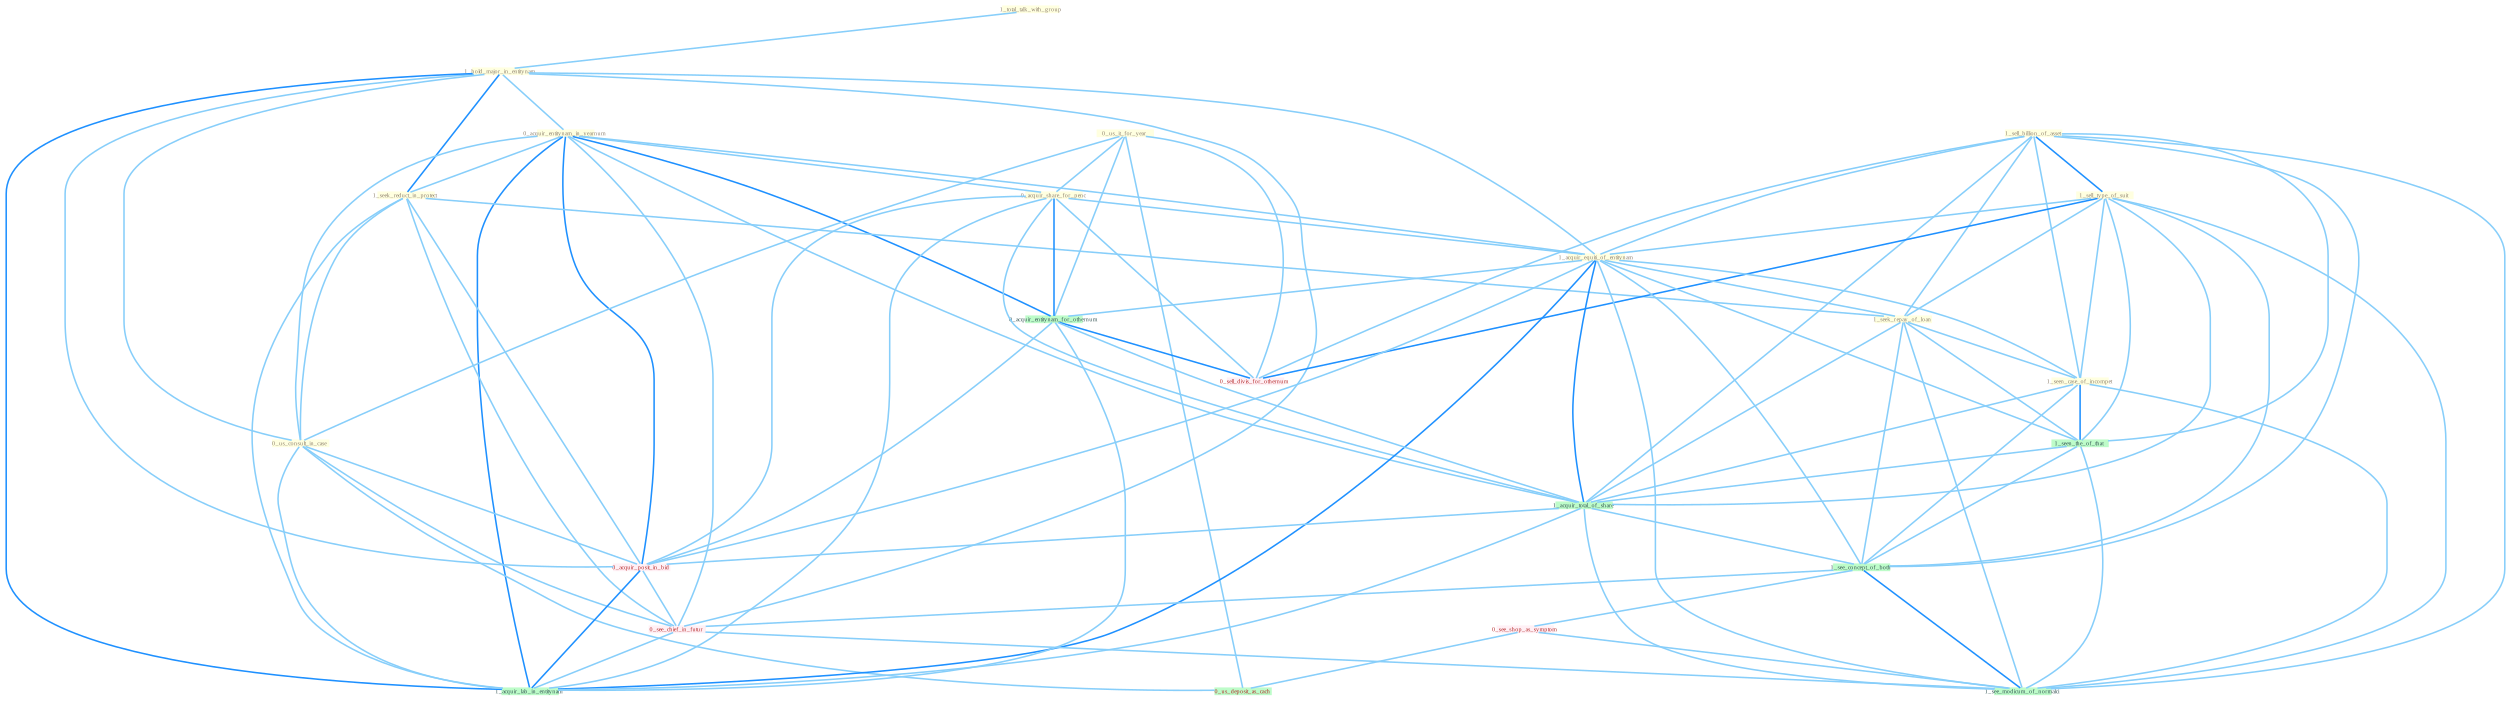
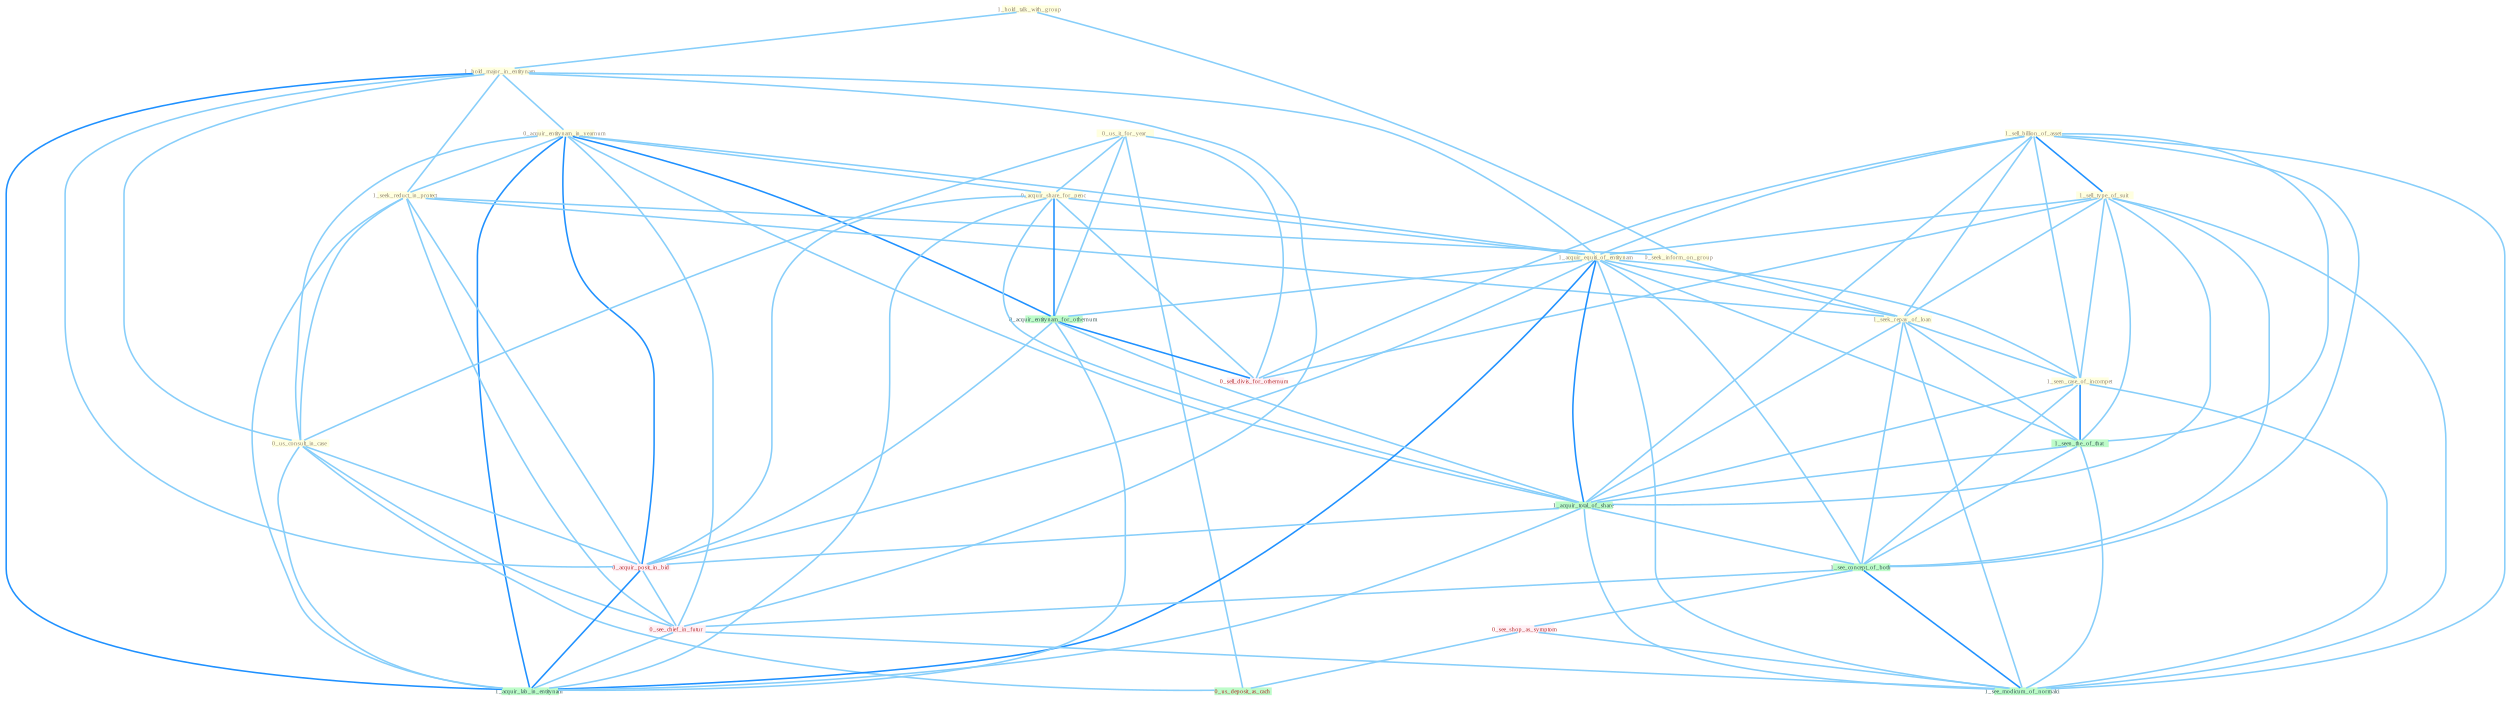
(1031, 9) -> (1031, 9)
(453, 133) -> (453, 133)
none -> (1680, 257)
(1597, 306) -> (1597, 306)
